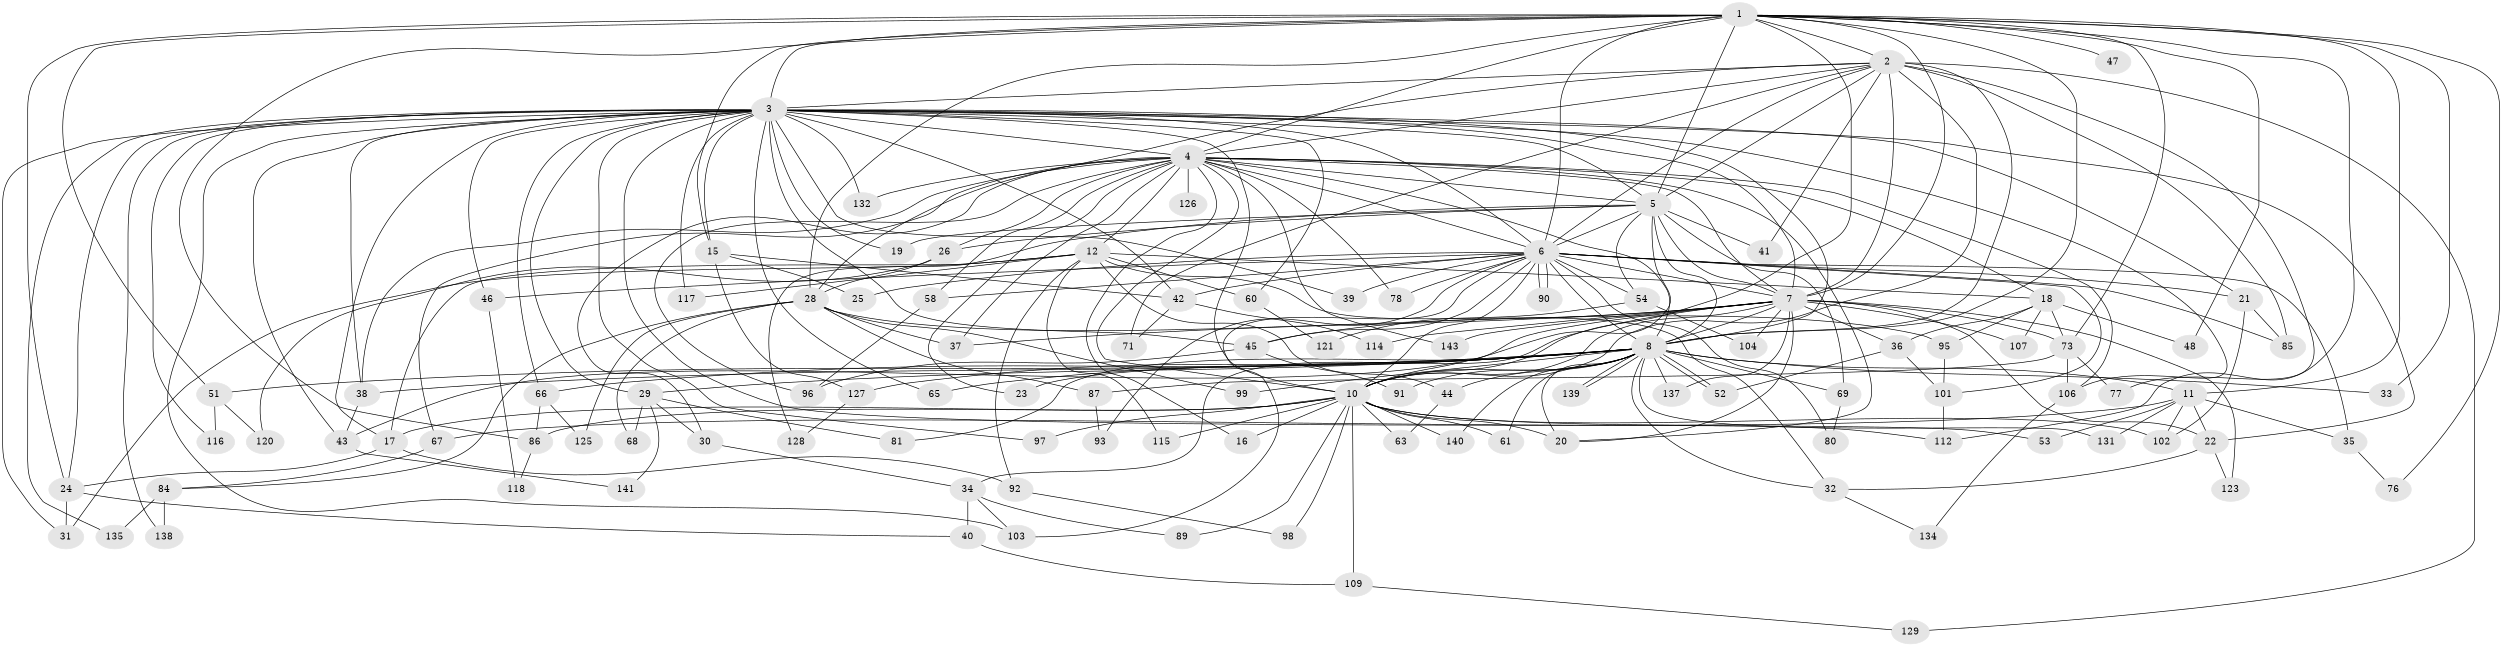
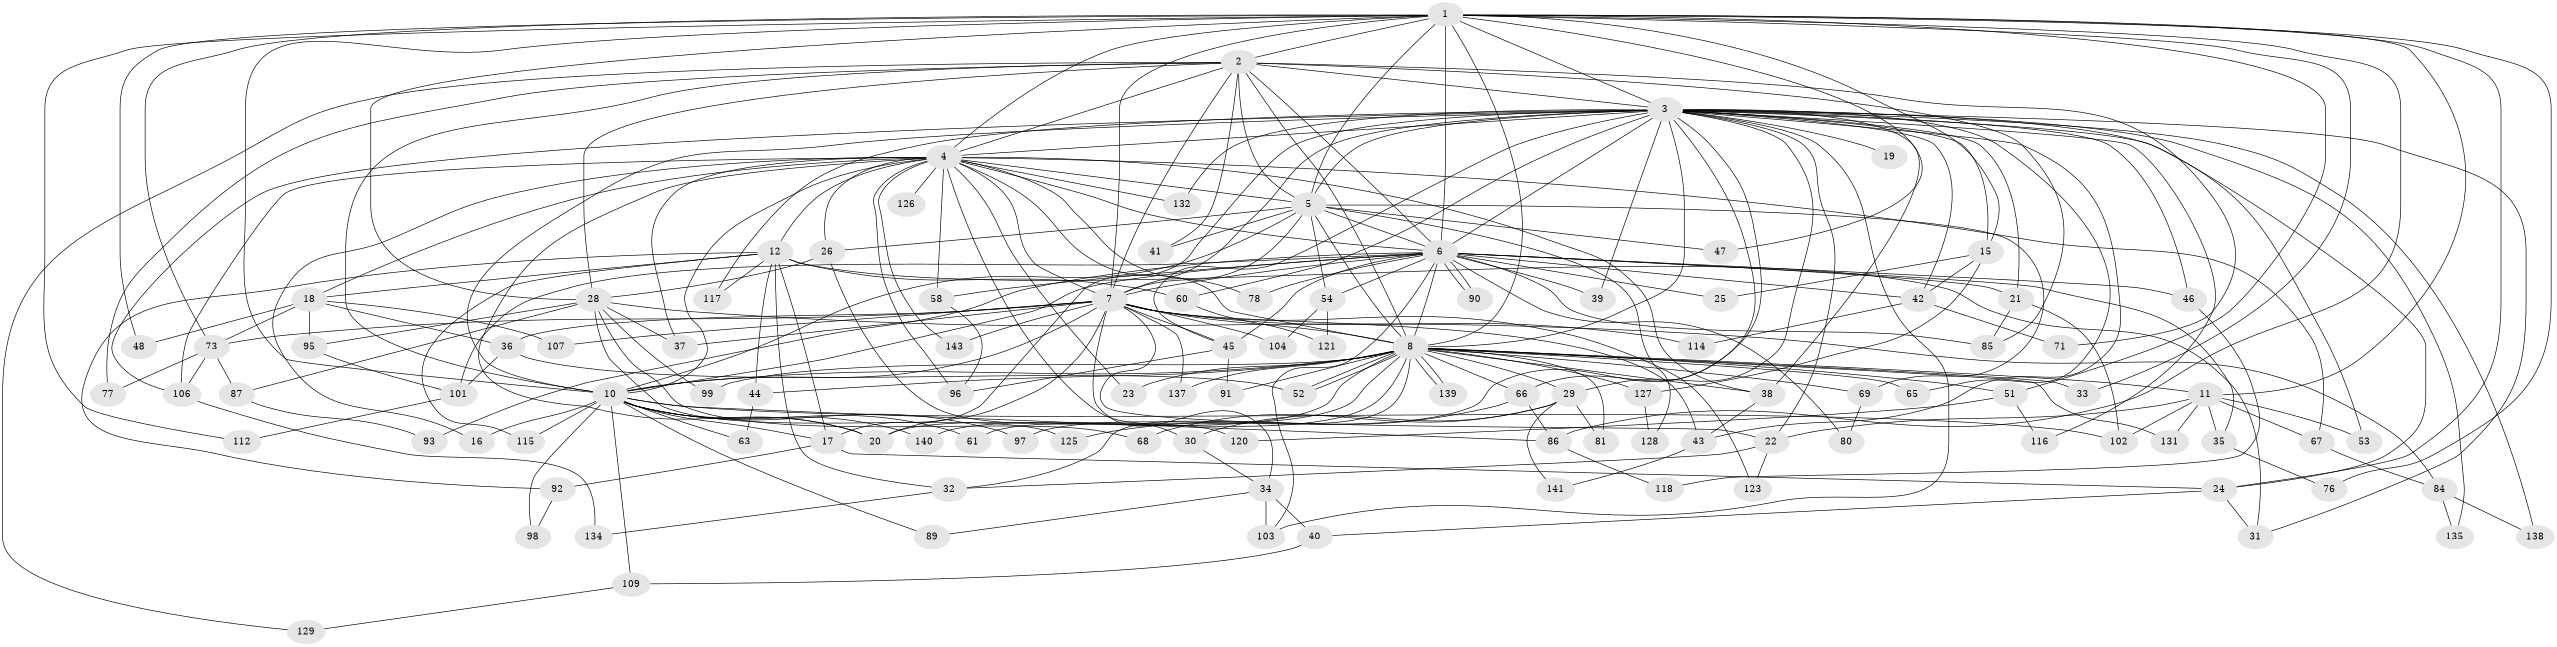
(1200, 220) -> (1534, 230)
(1645, 425) -> none
